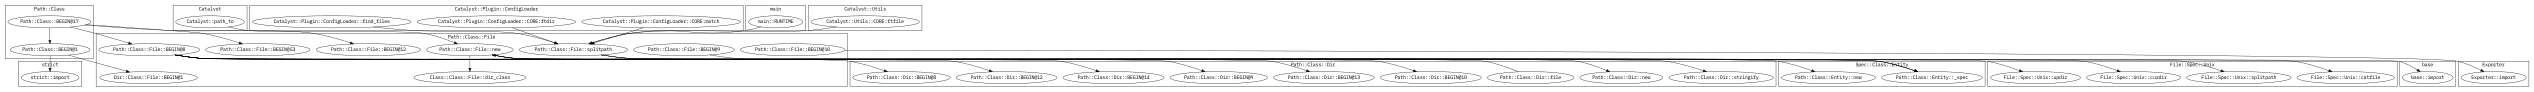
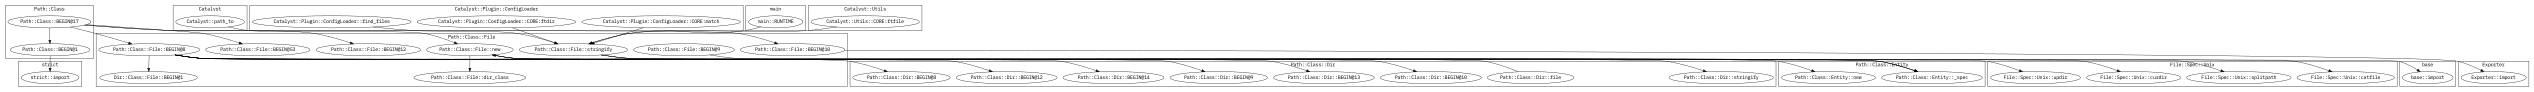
none -> (430, 31)
(573, 50) -> (573, 50)
(99, 64) -> (149, 62)
(1882, 65) -> (1882, 65)
(470, 78) -> (470, 78)
(1621, 78) -> none
